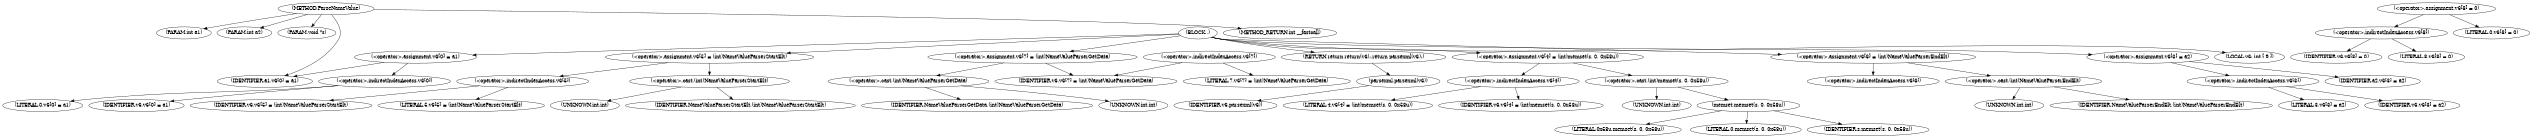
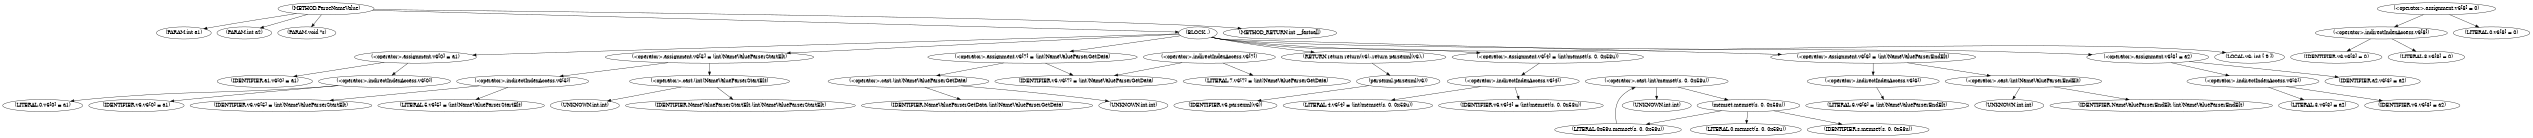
(327, 53) -> (774, 21)
(1601, 69) -> (1617, 103)
none -> (1887, 106)
